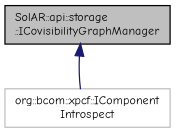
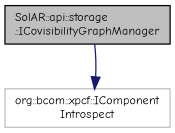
(79, 73) -> (96, 60)
